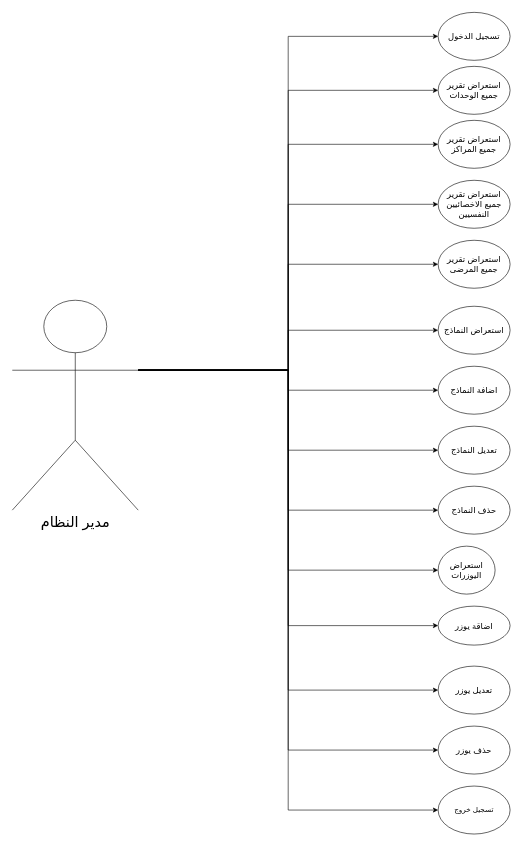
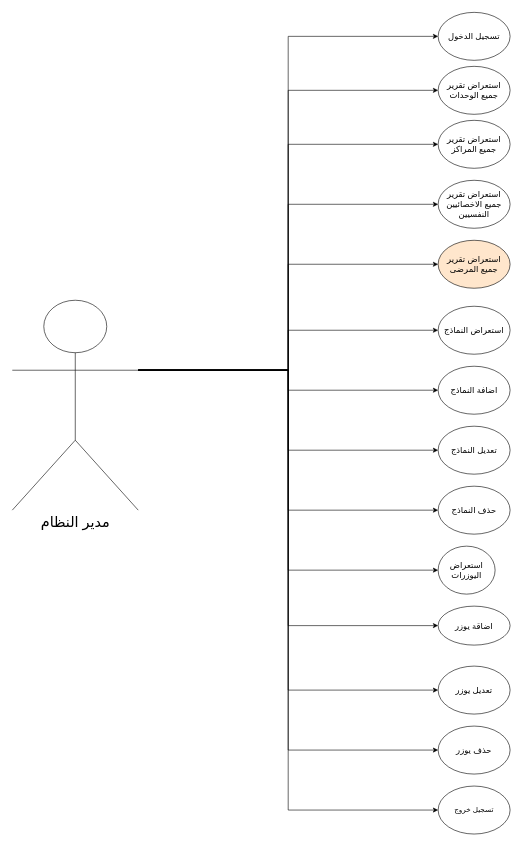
(474, 264) -> (474, 264)
